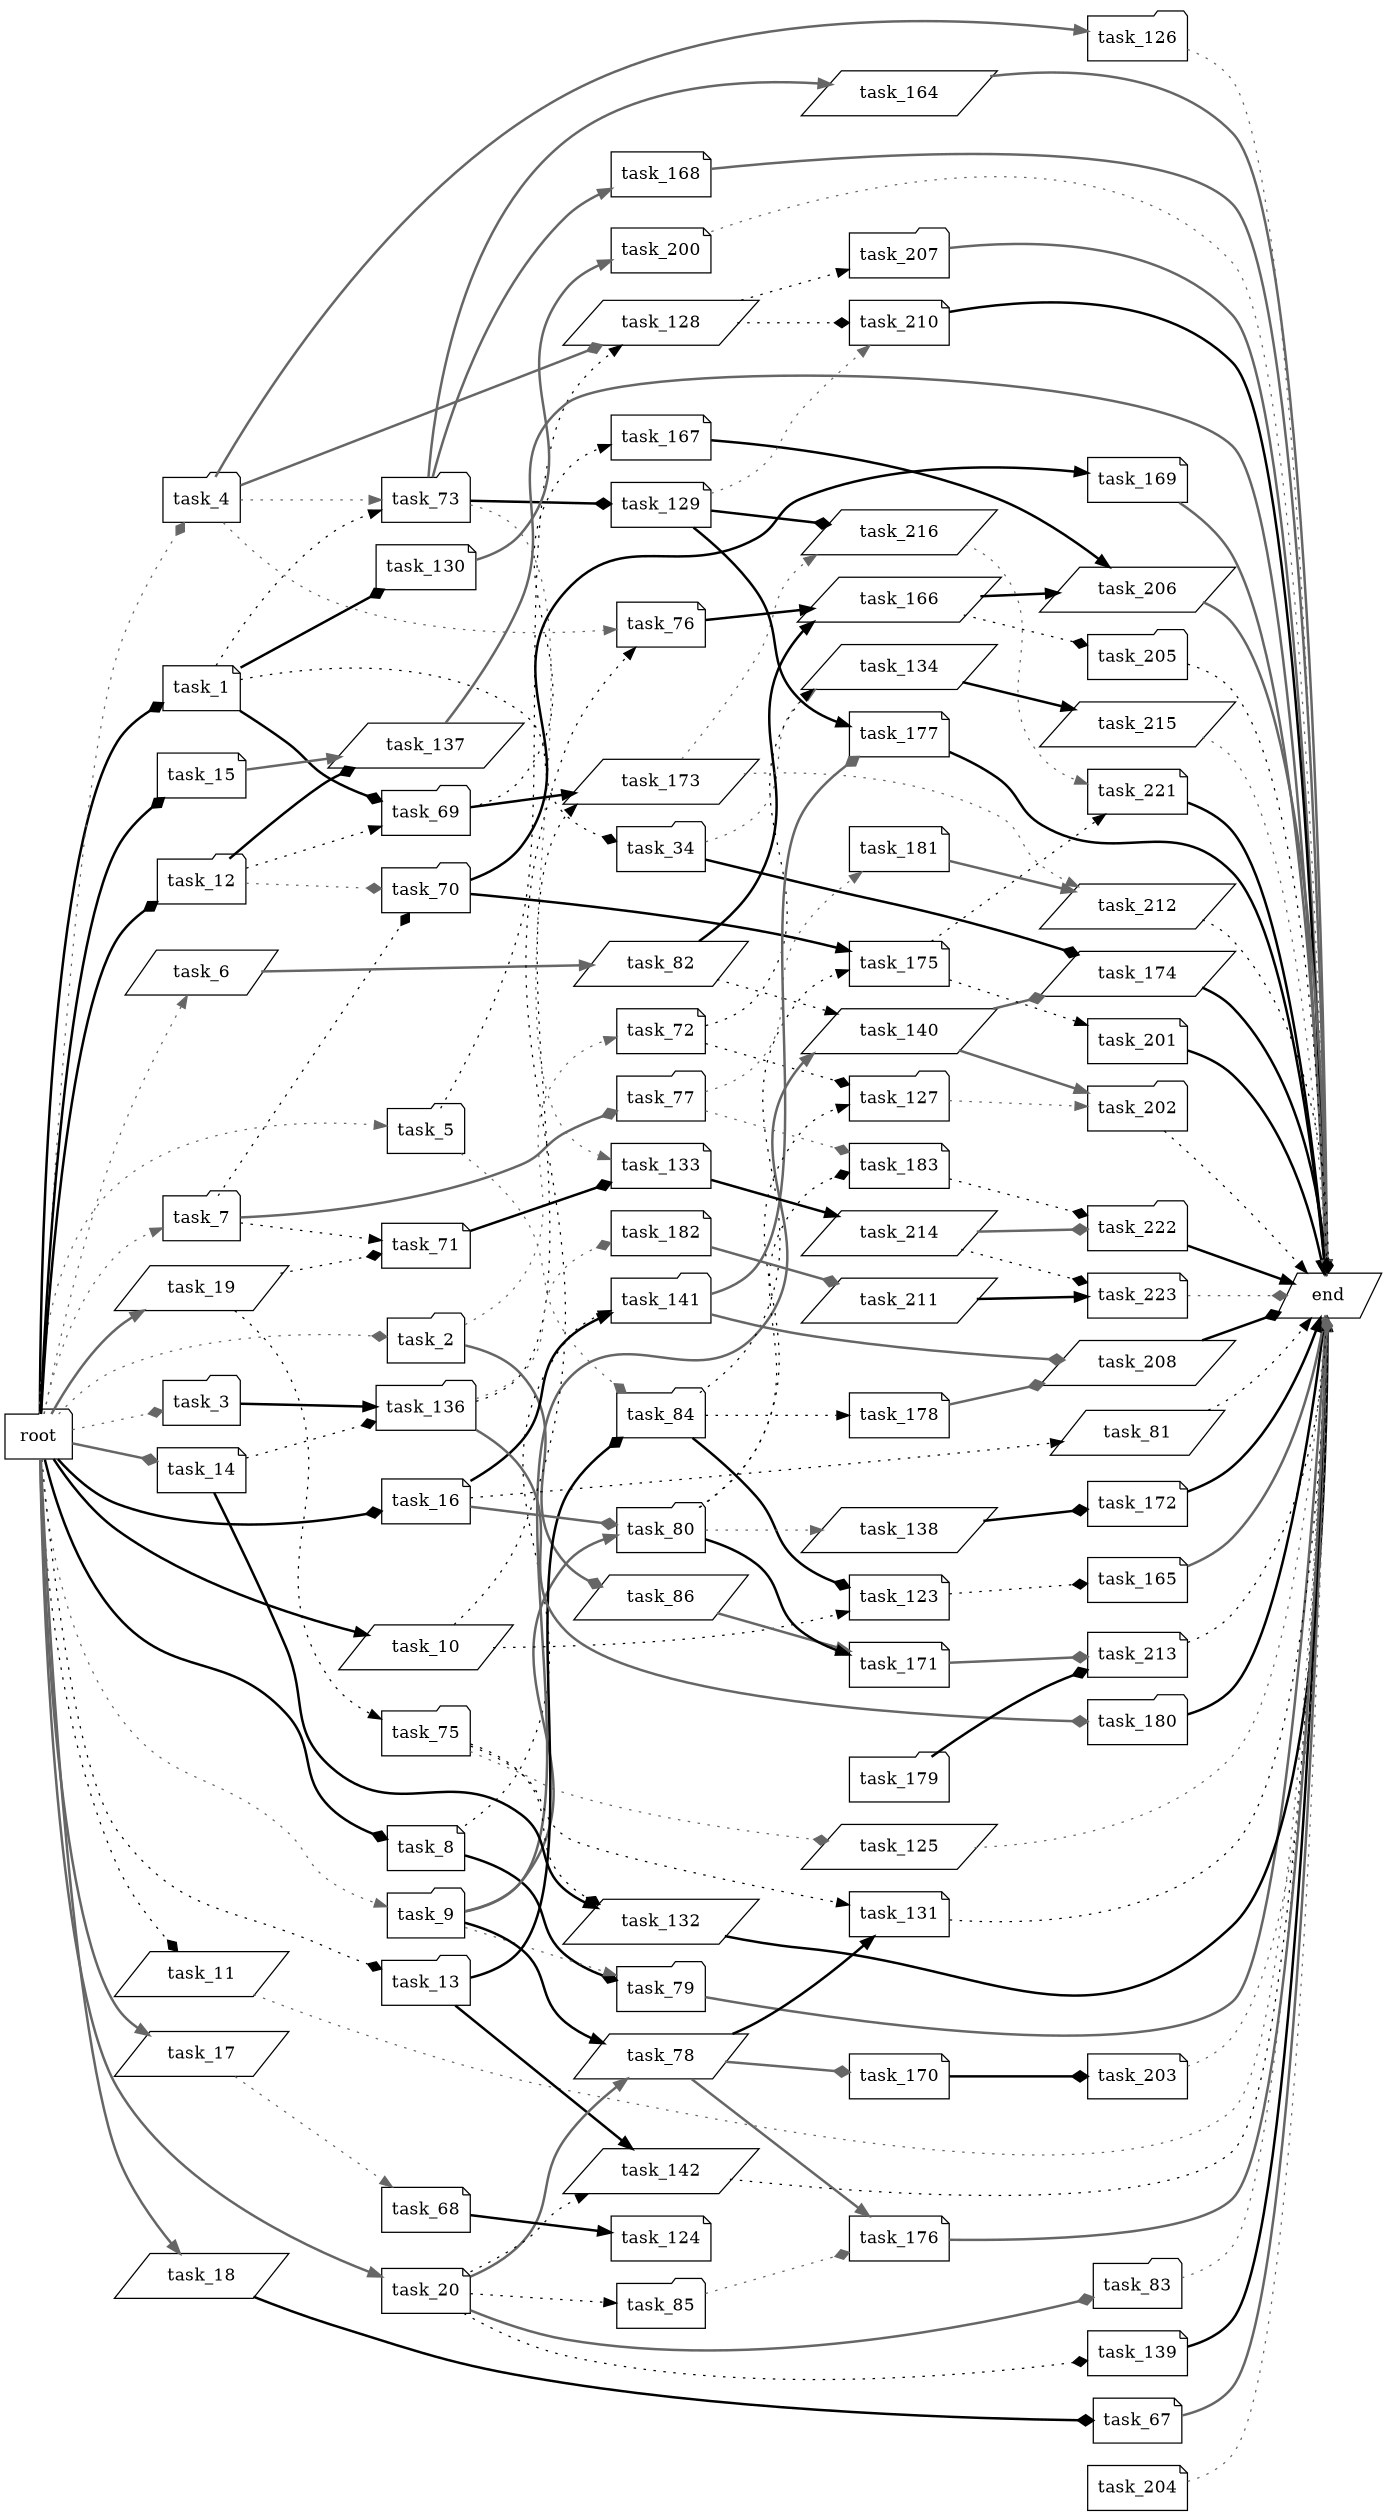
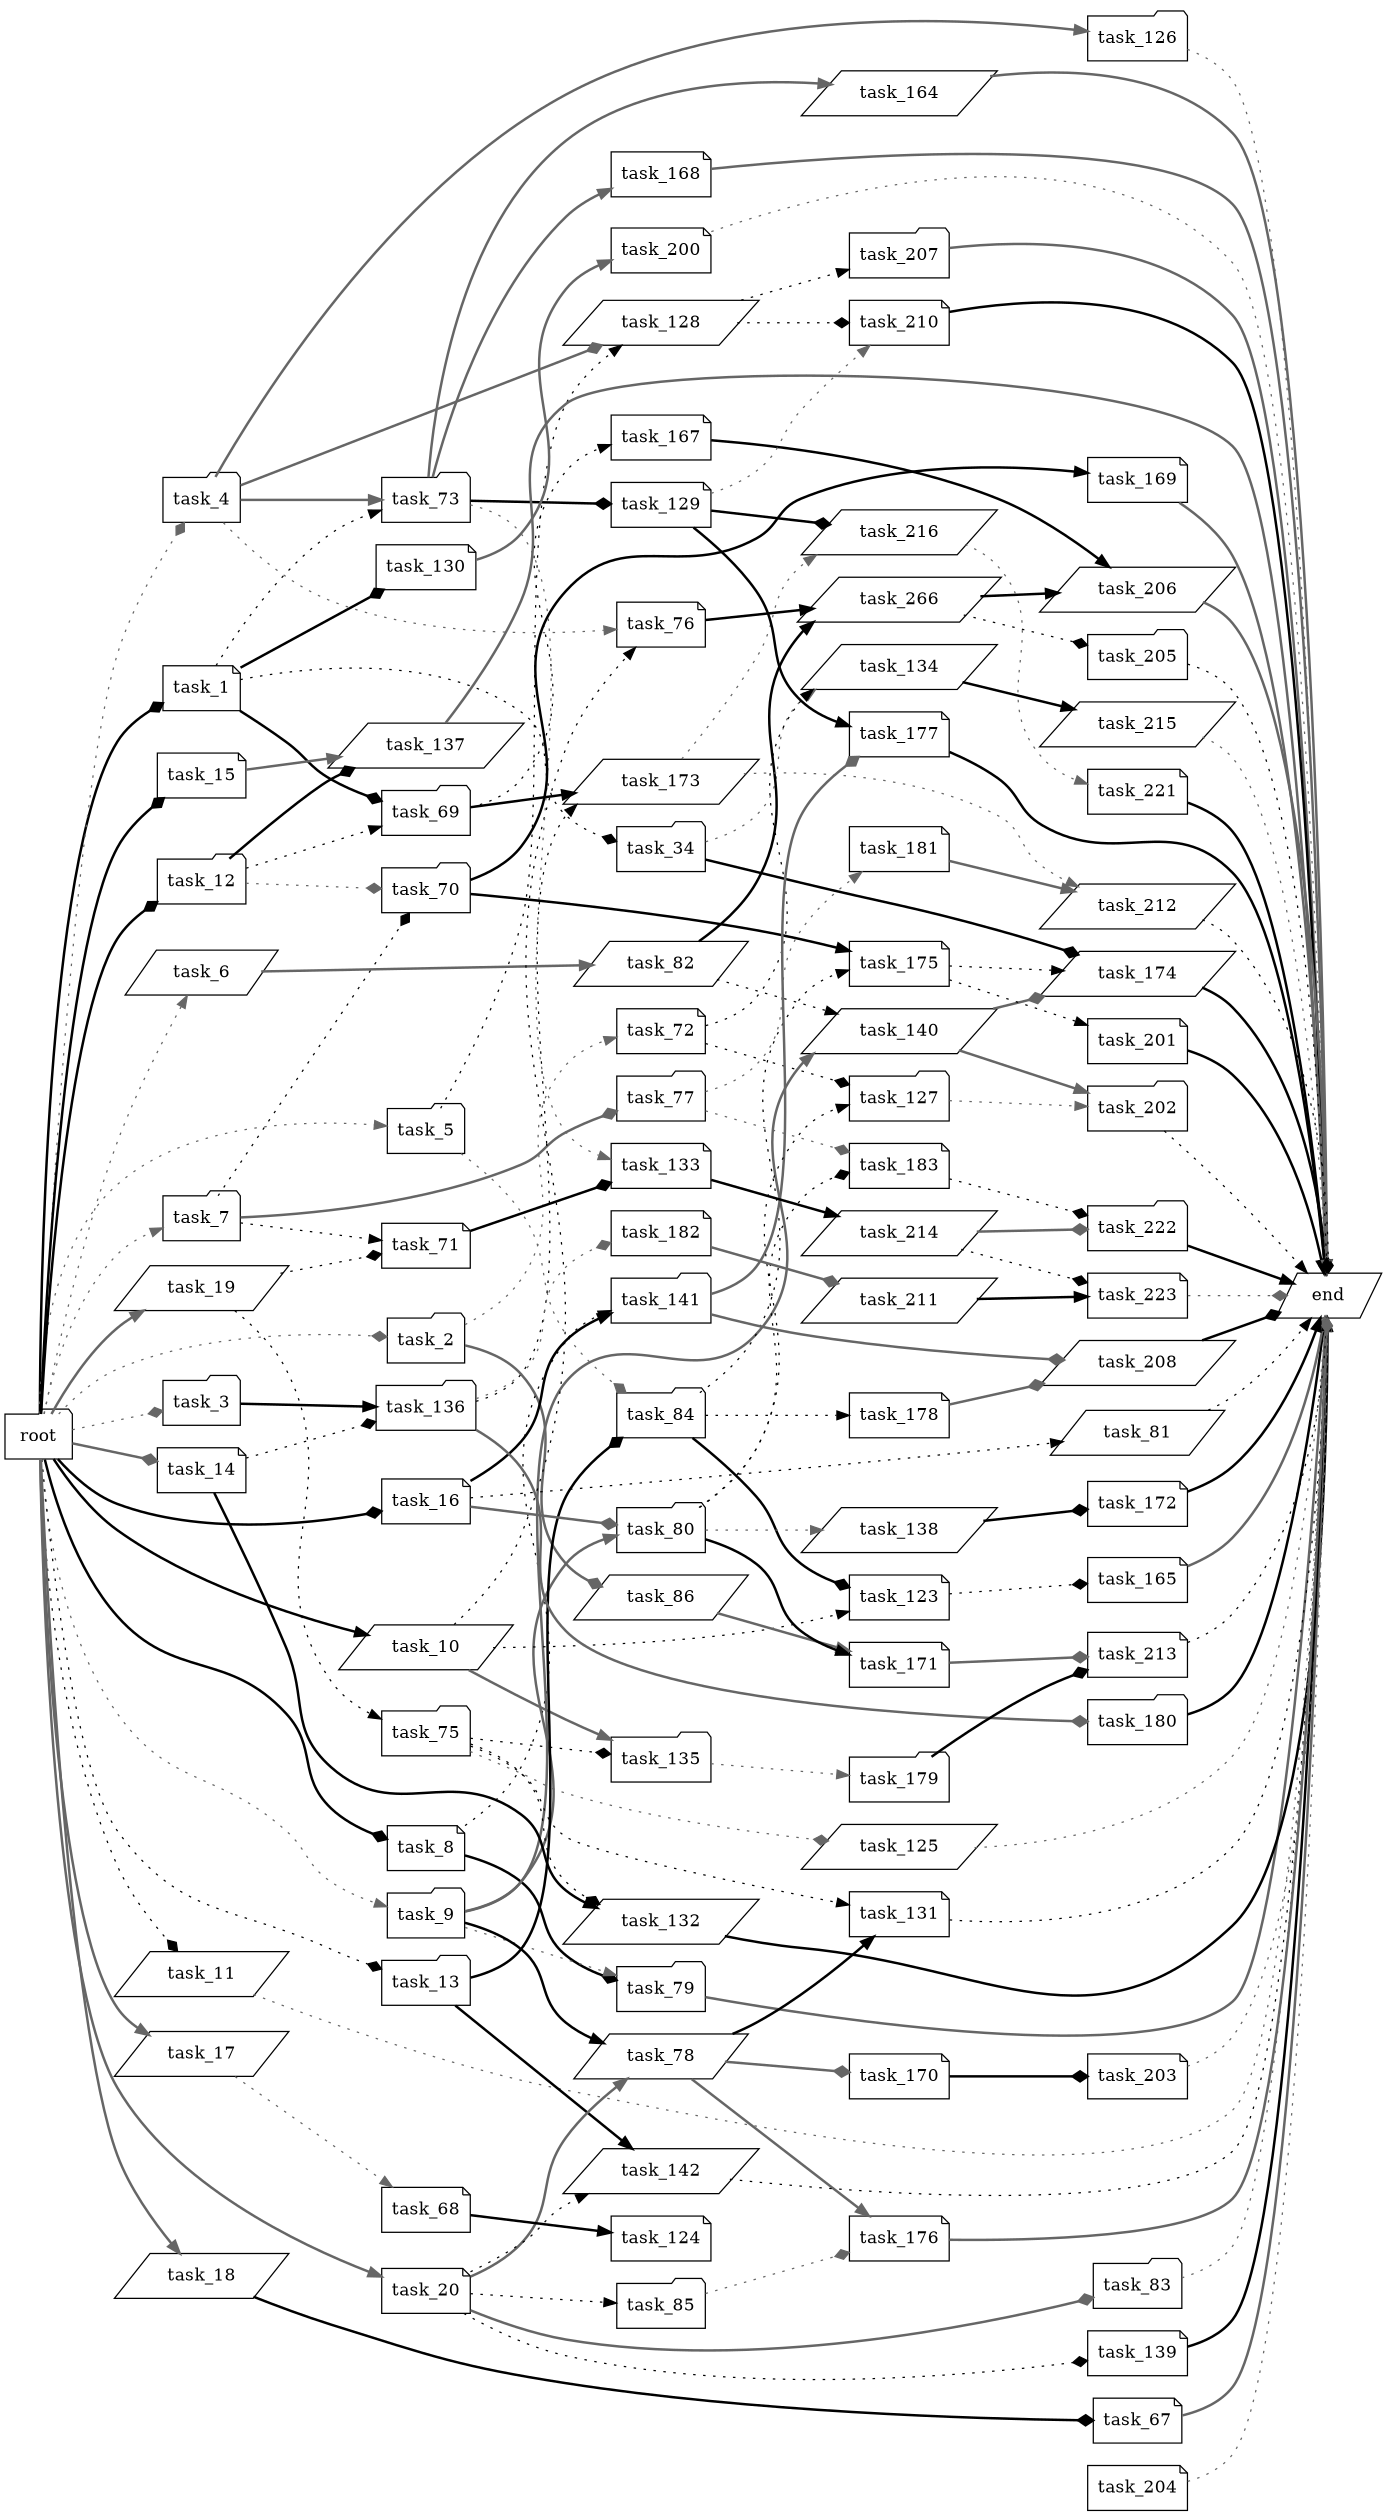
(305, 500) -> (305, 500)
(899, 600) -> (899, 600)
(1009, 884) -> (1000, 968)
none -> (661, 1760)
